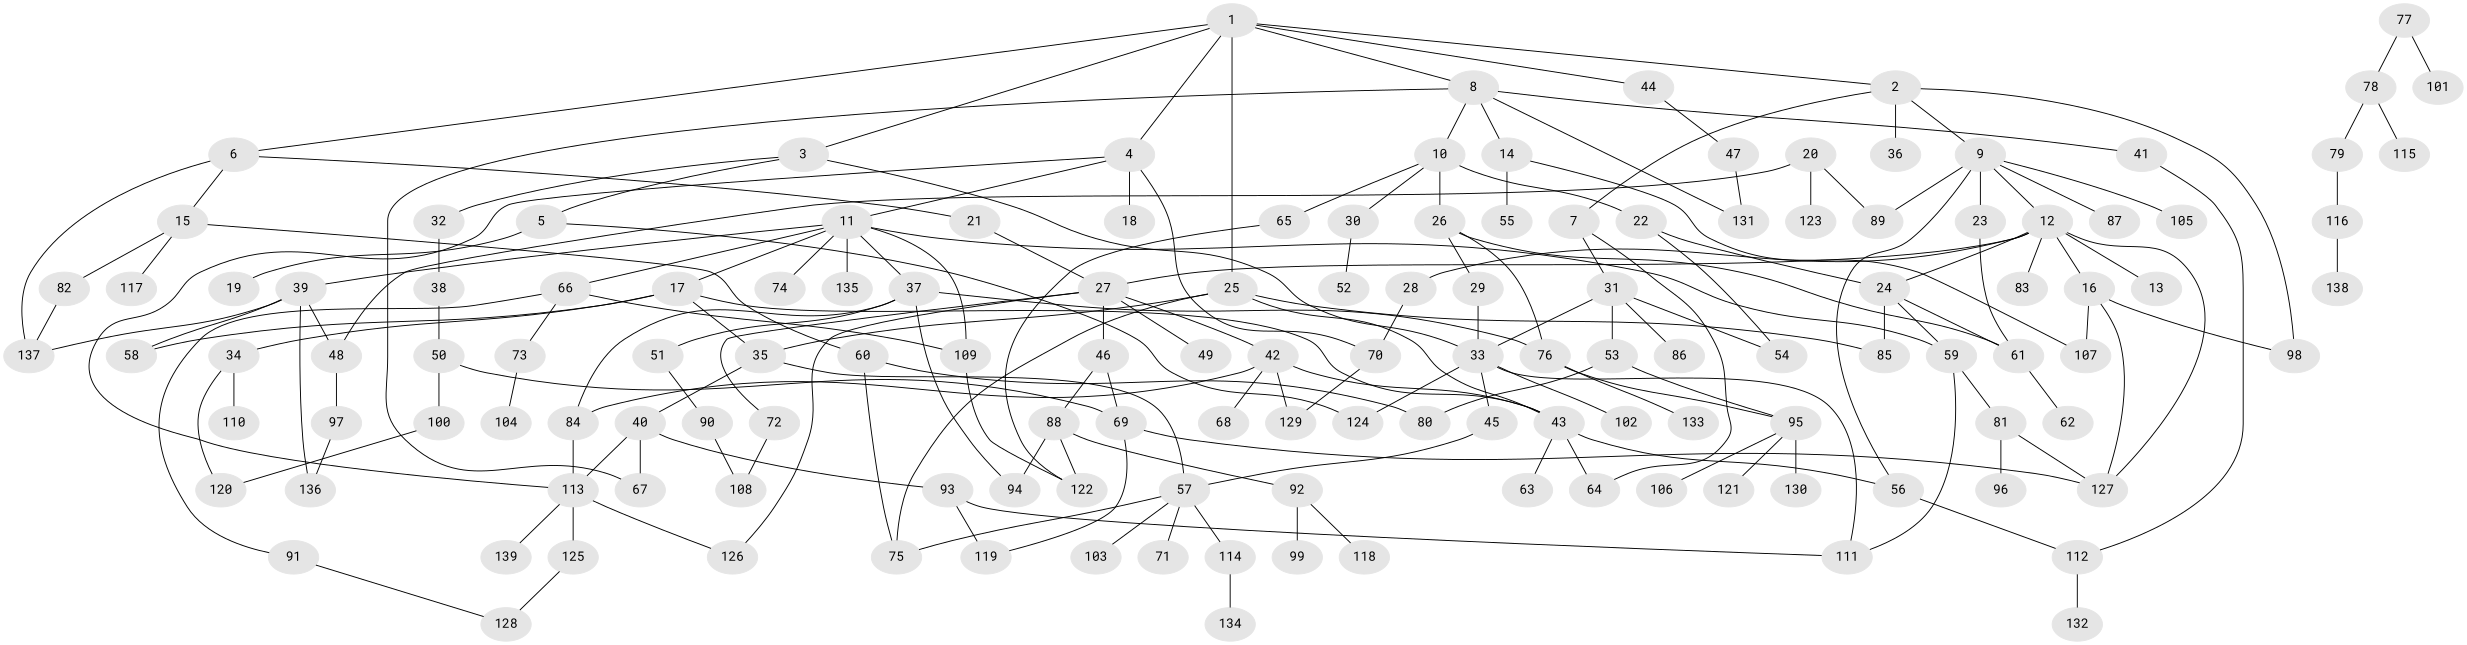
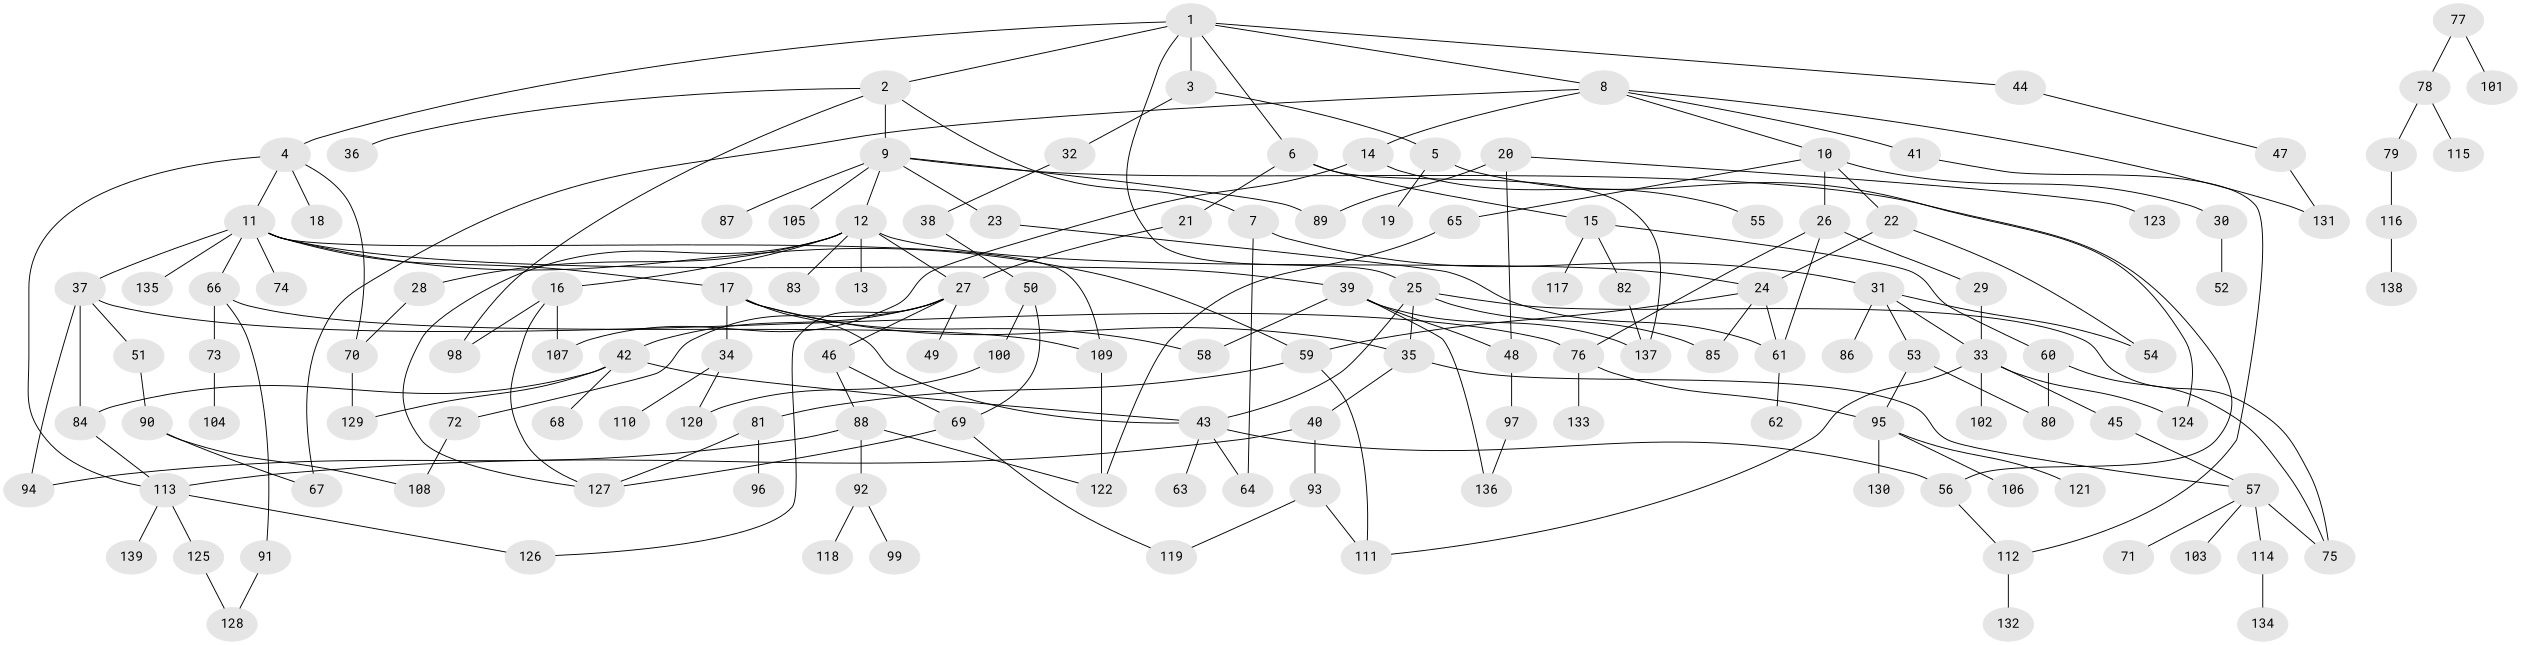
(1114, 243) -> none
(640, 457) -> (259, 470)
